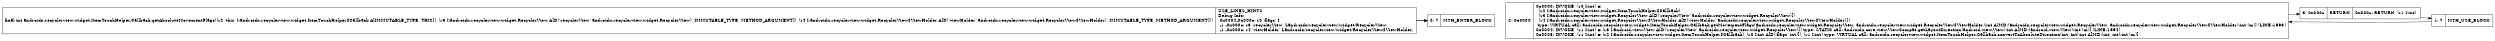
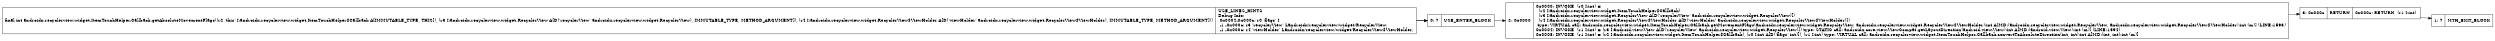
(1468, 20) -> (1467, 20)
(2469, 20) -> (2469, 20)
(2362, 22) -> (1498, 21)
